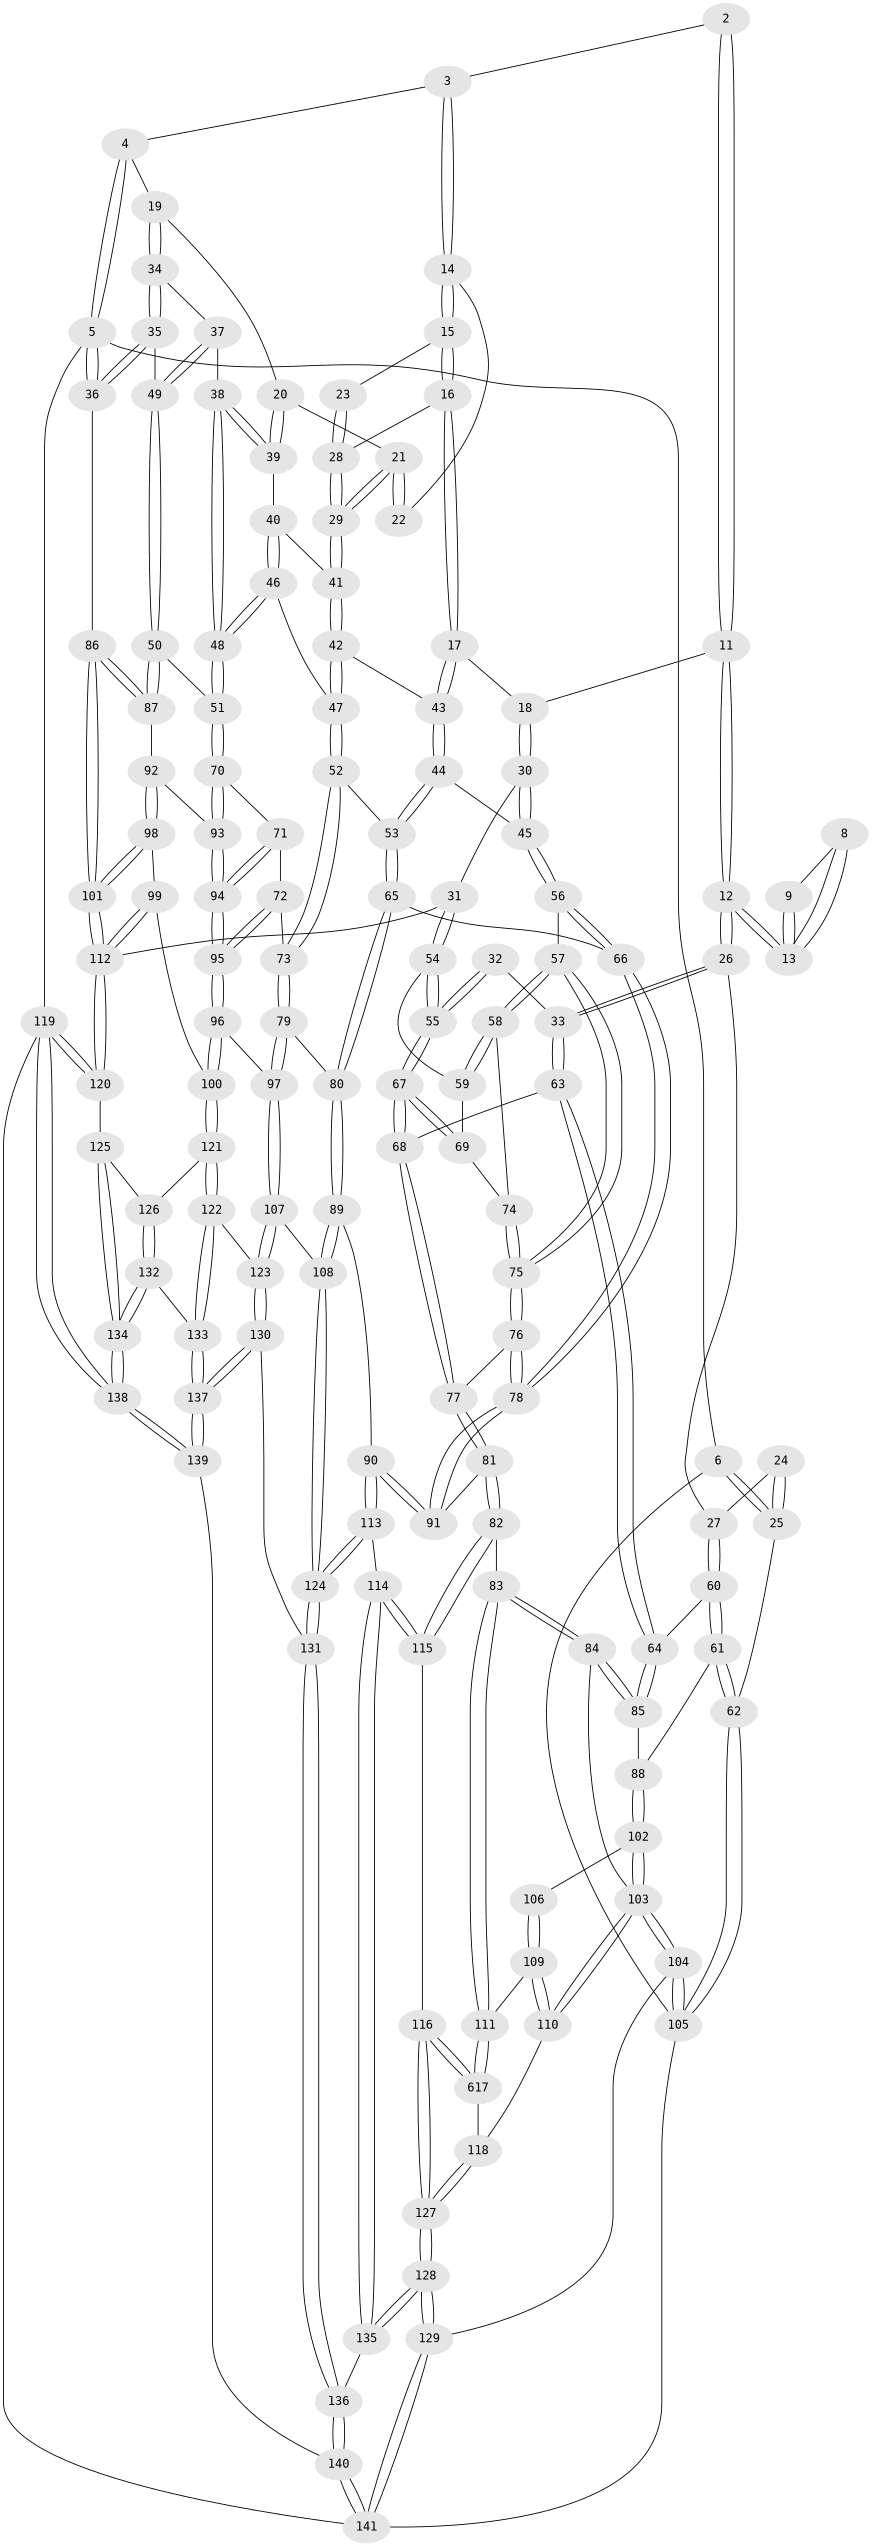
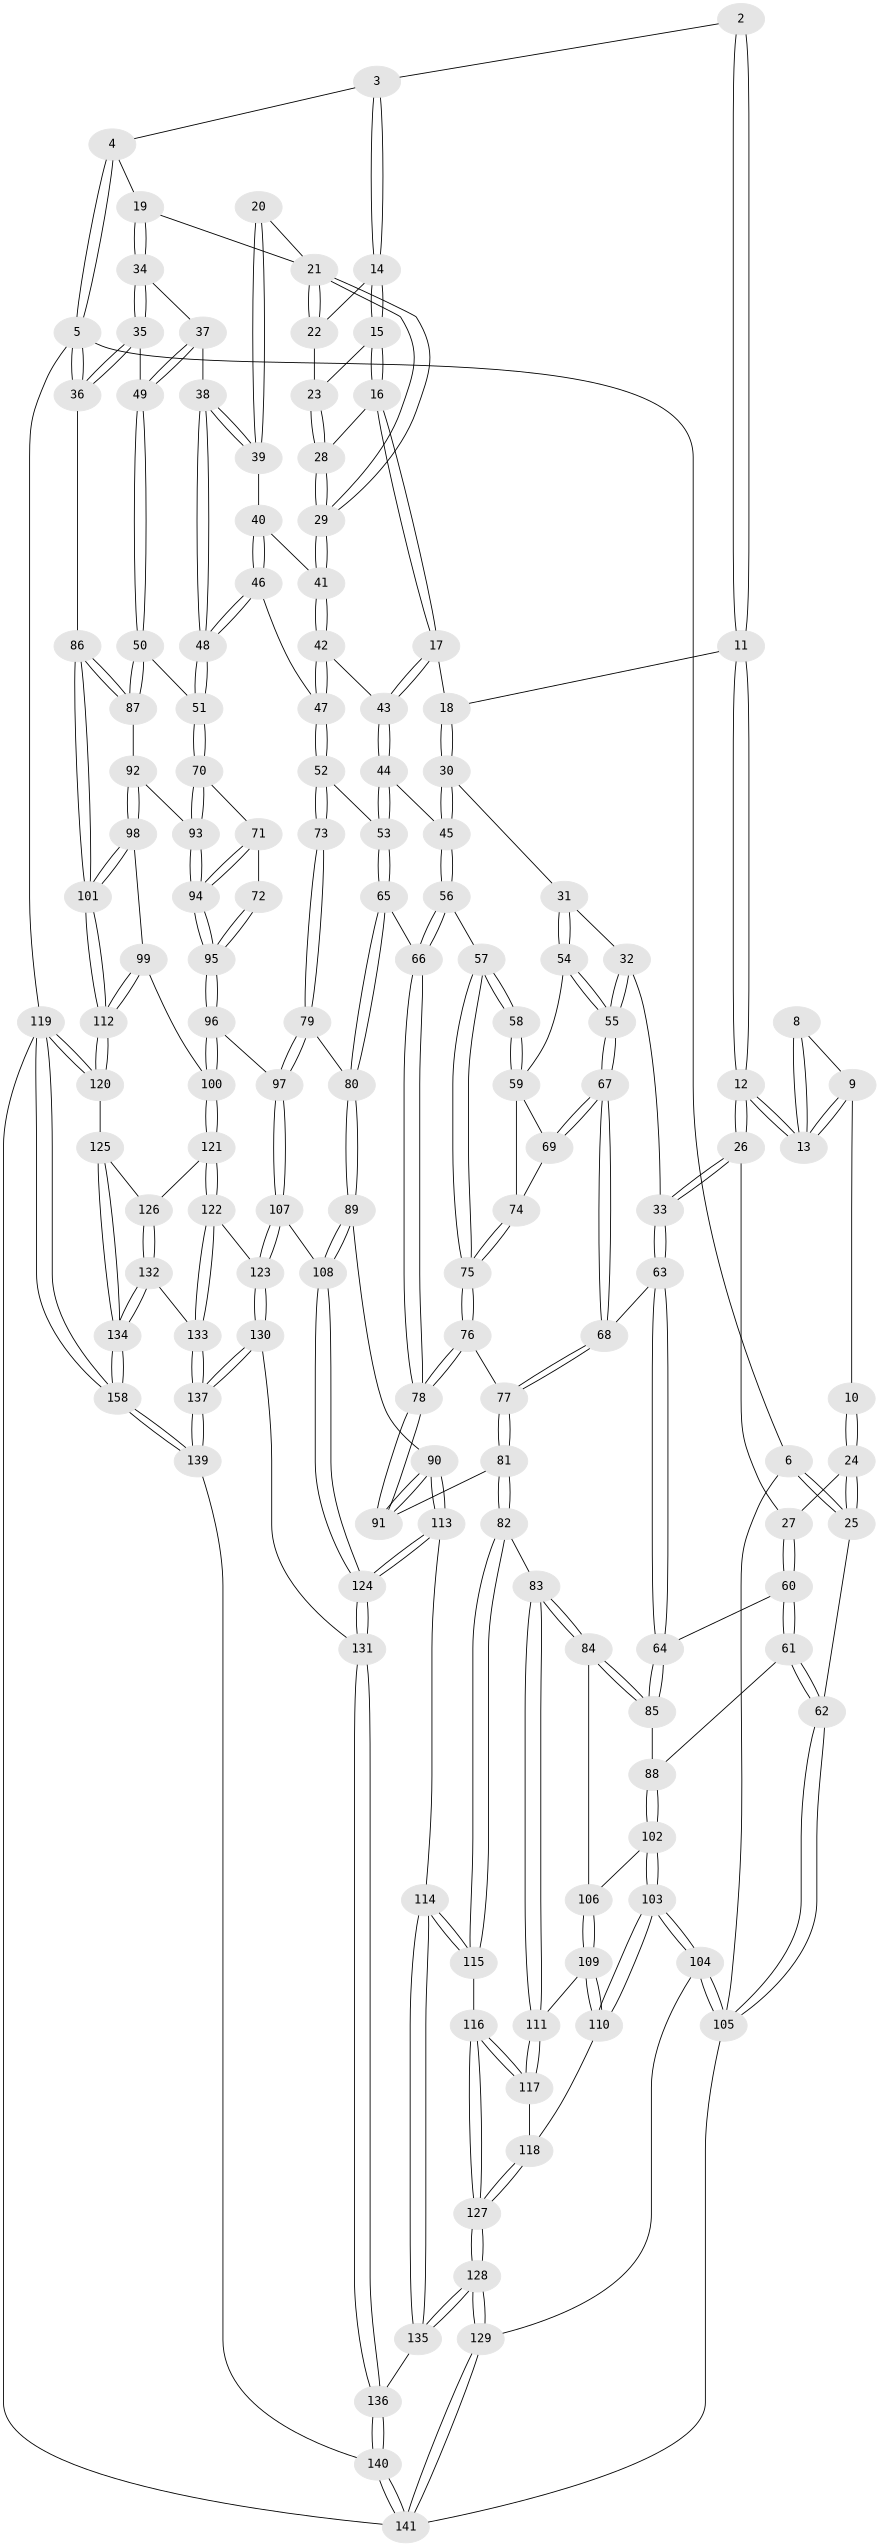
(233, 293) -> (227, 239)
none -> (314, 369)
(282, 928) -> none
(273, 935) -> (596, 928)
(502, 1116) -> (516, 1148)
(118, 1399) -> (118, 1399)
none -> (852, 1399)
(592, 1779) -> (589, 1775)
(478, 2088) -> (529, 2088)
